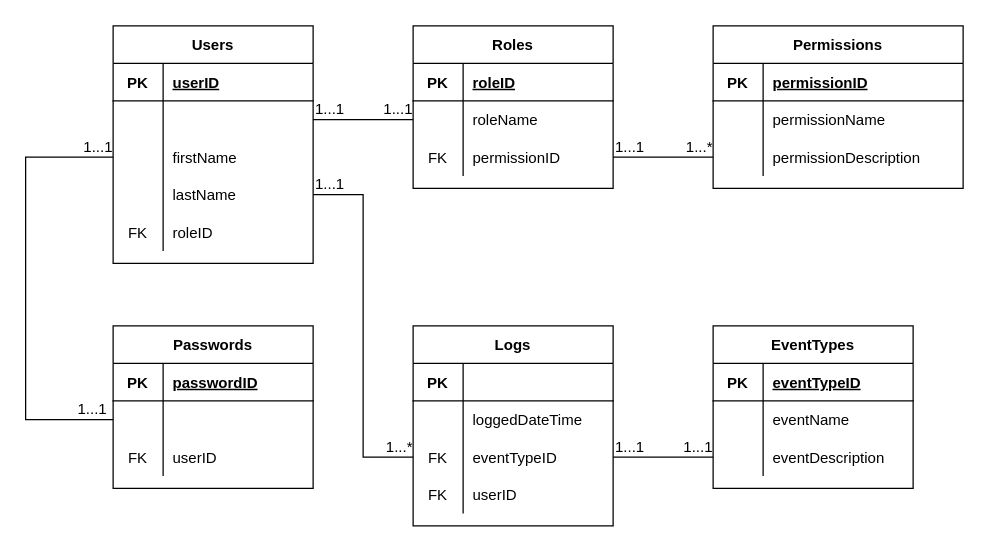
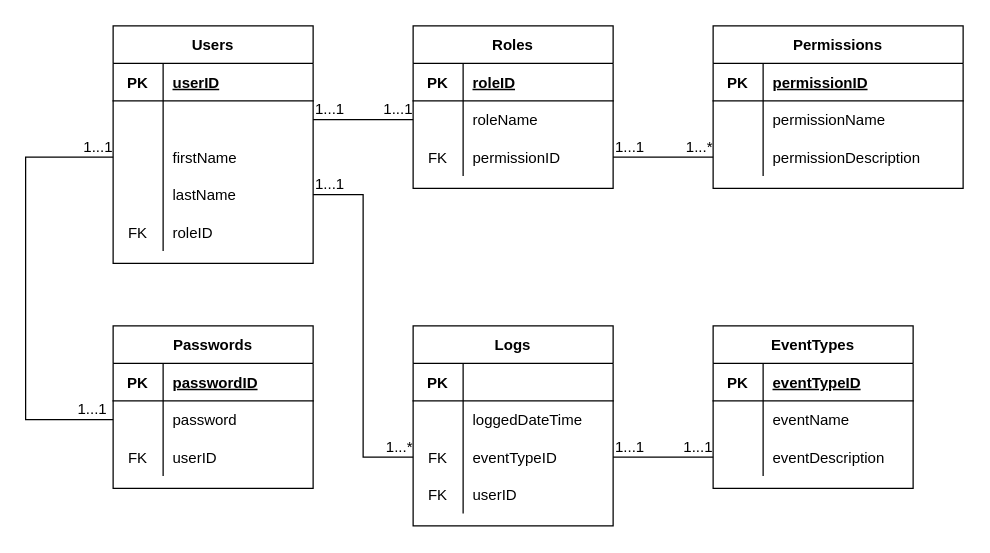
none -> (238, 419)
